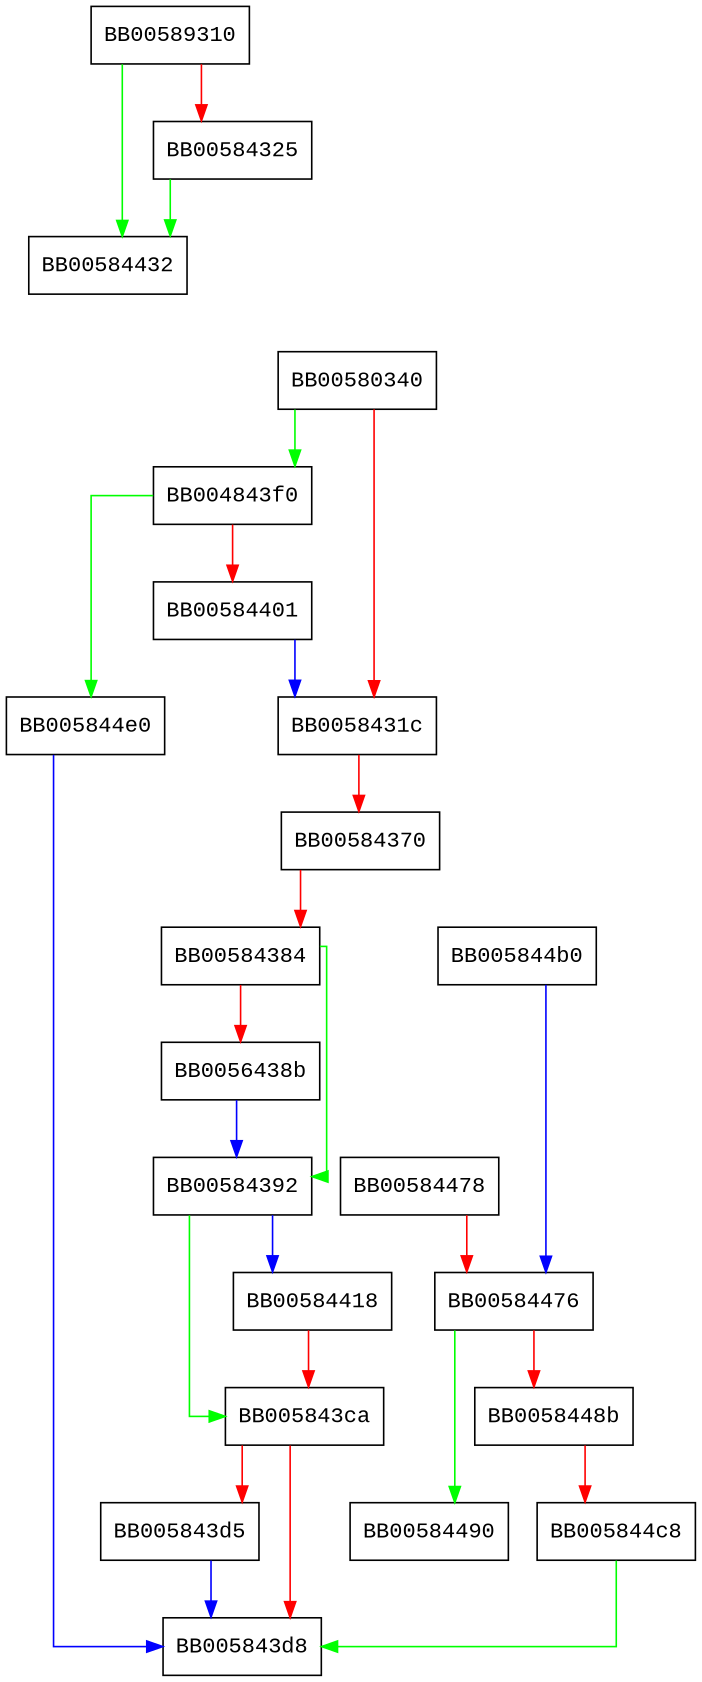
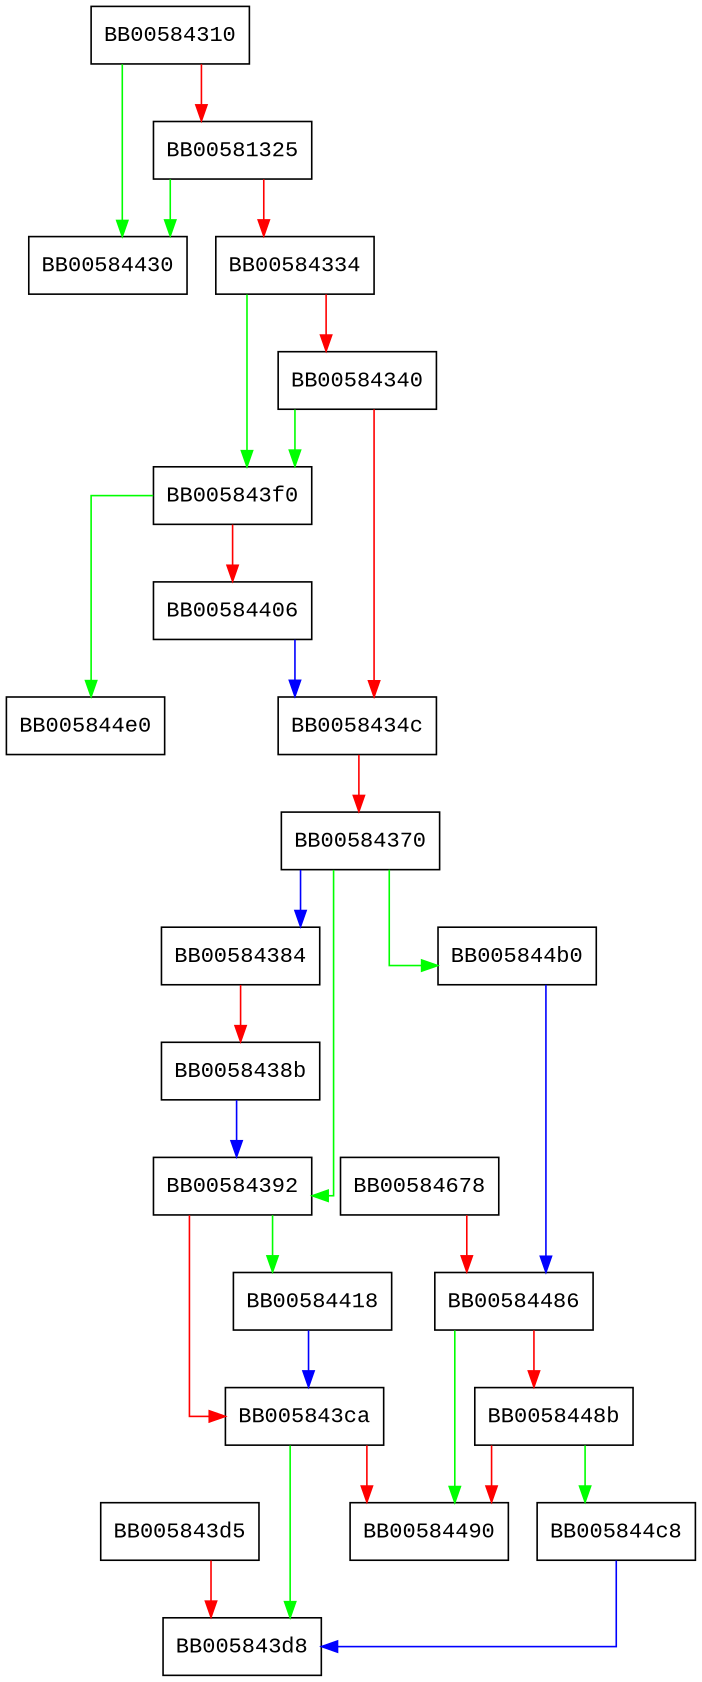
(170, 35) -> (170, 35)
(233, 150) -> (233, 150)
(108, 265) -> (108, 265)
none -> (295, 265)
(357, 380) -> (357, 380)
(233, 496) -> (233, 496)
(233, 611) -> (233, 611)
(357, 726) -> (357, 726)
(301, 890) -> (301, 890)
none -> (389, 934)
(327, 1059) -> (334, 1036)
(241, 1071) -> (241, 1071)
(420, 1186) -> (420, 1186)
(273, 1236) -> (273, 1236)
(54, 1247) -> none
(514, 1301) -> (514, 1301)
(189, 1326) -> (189, 1326)
(309, 1351) -> (309, 1351)
(242, 1466) -> (367, 1466)
none -> (492, 1466)
(585, 1466) -> (585, 1466)
(290, 1524) -> (290, 1524)
(211, 1581) -> (211, 1581)
(520, 1647) -> (520, 1647)
